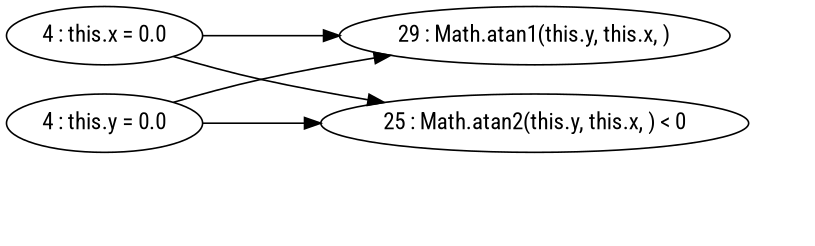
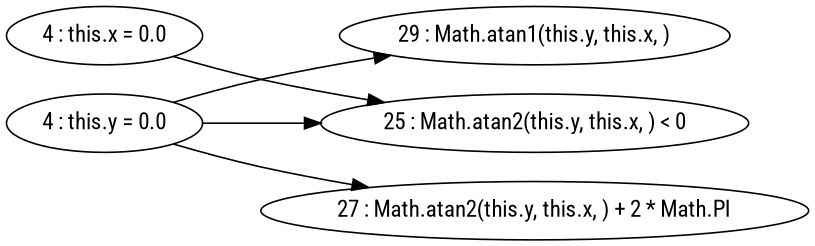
(263, 36) -> none
none -> (535, 211)
